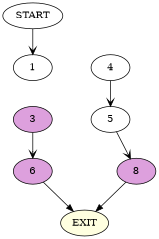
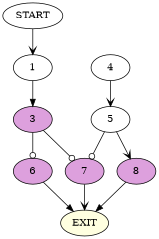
none -> (33, 90)
(33, 143) -> (33, 143)
none -> (85, 171)
